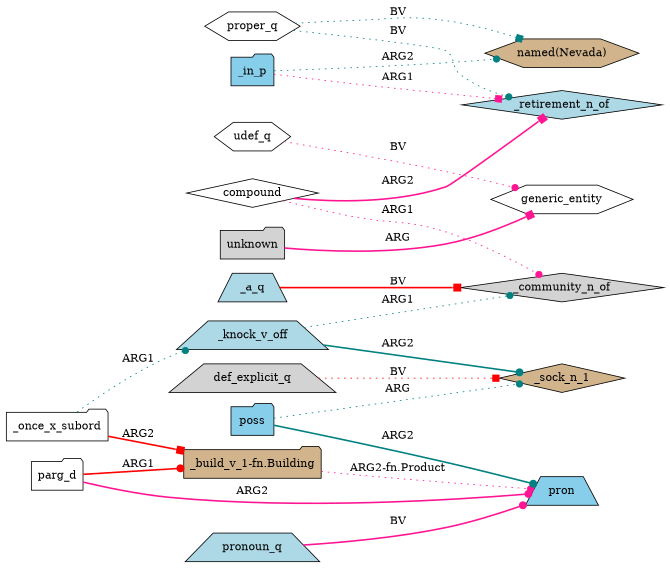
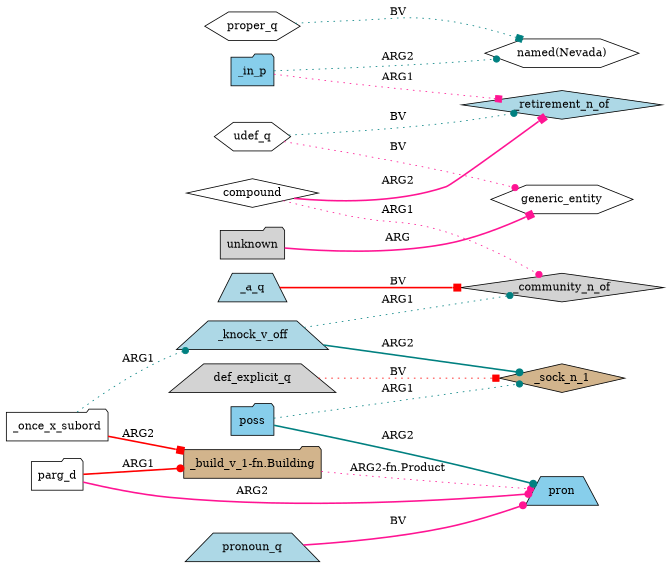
(409, 44) -> (400, 128)
(562, 53) -> (562, 53)
(398, 389) -> (398, 389)
